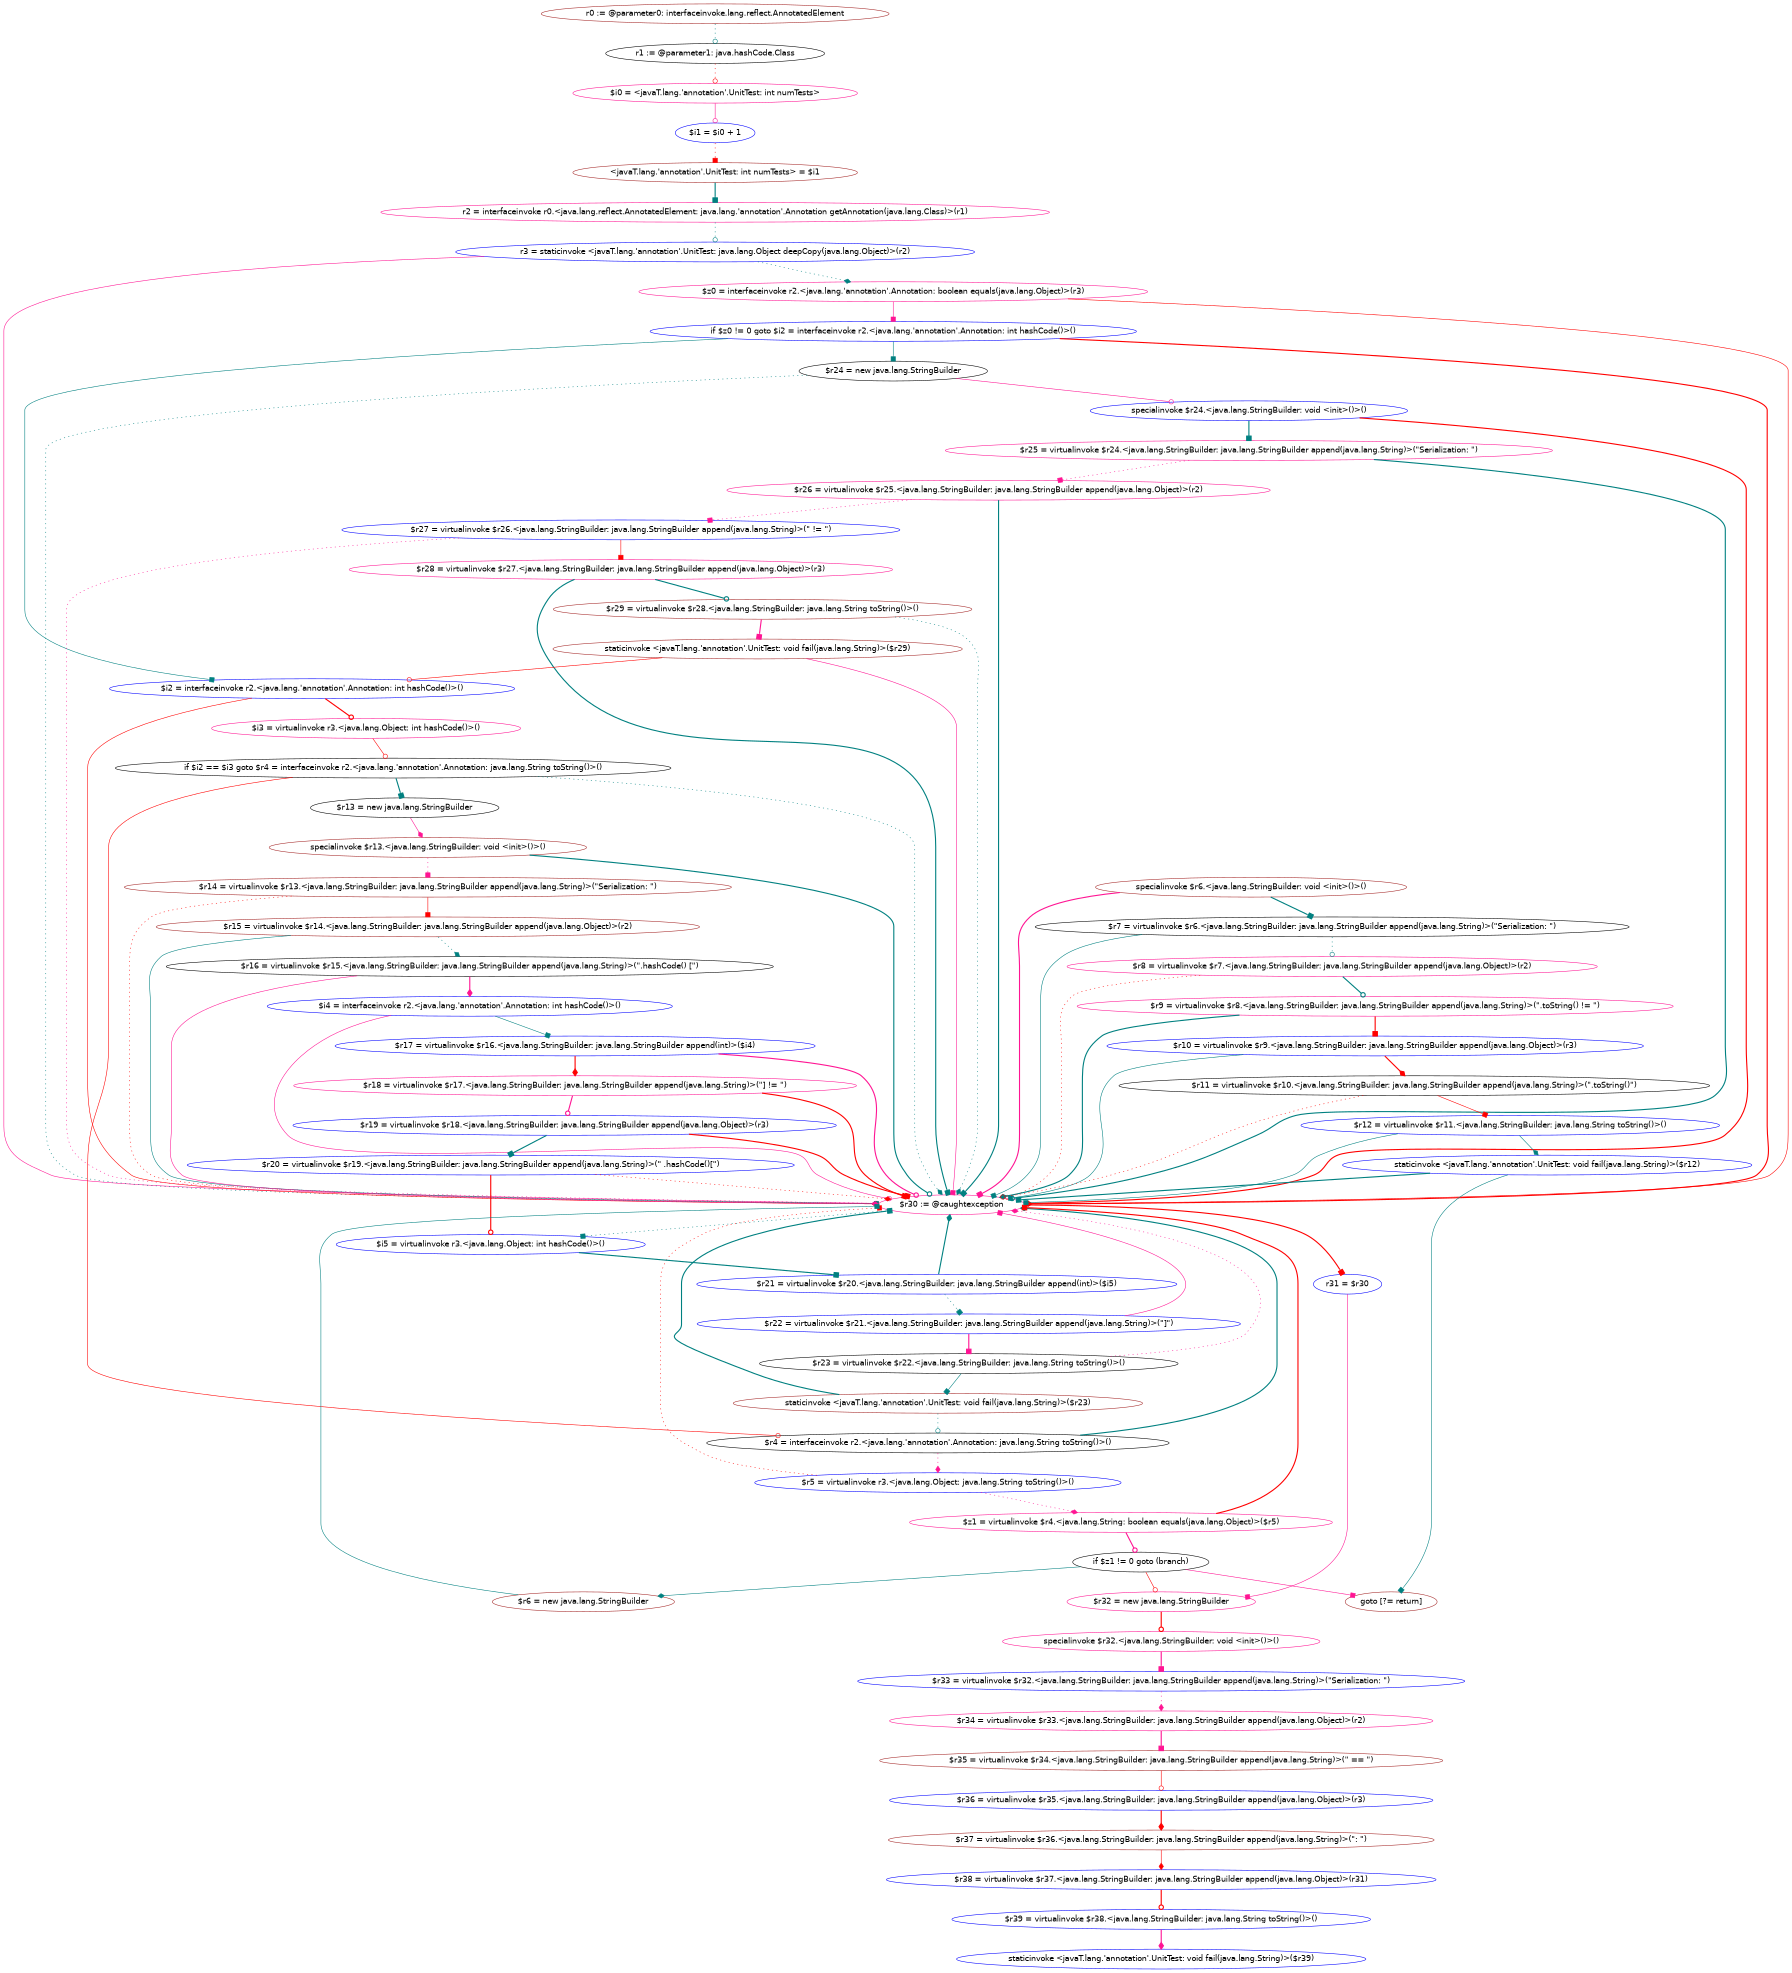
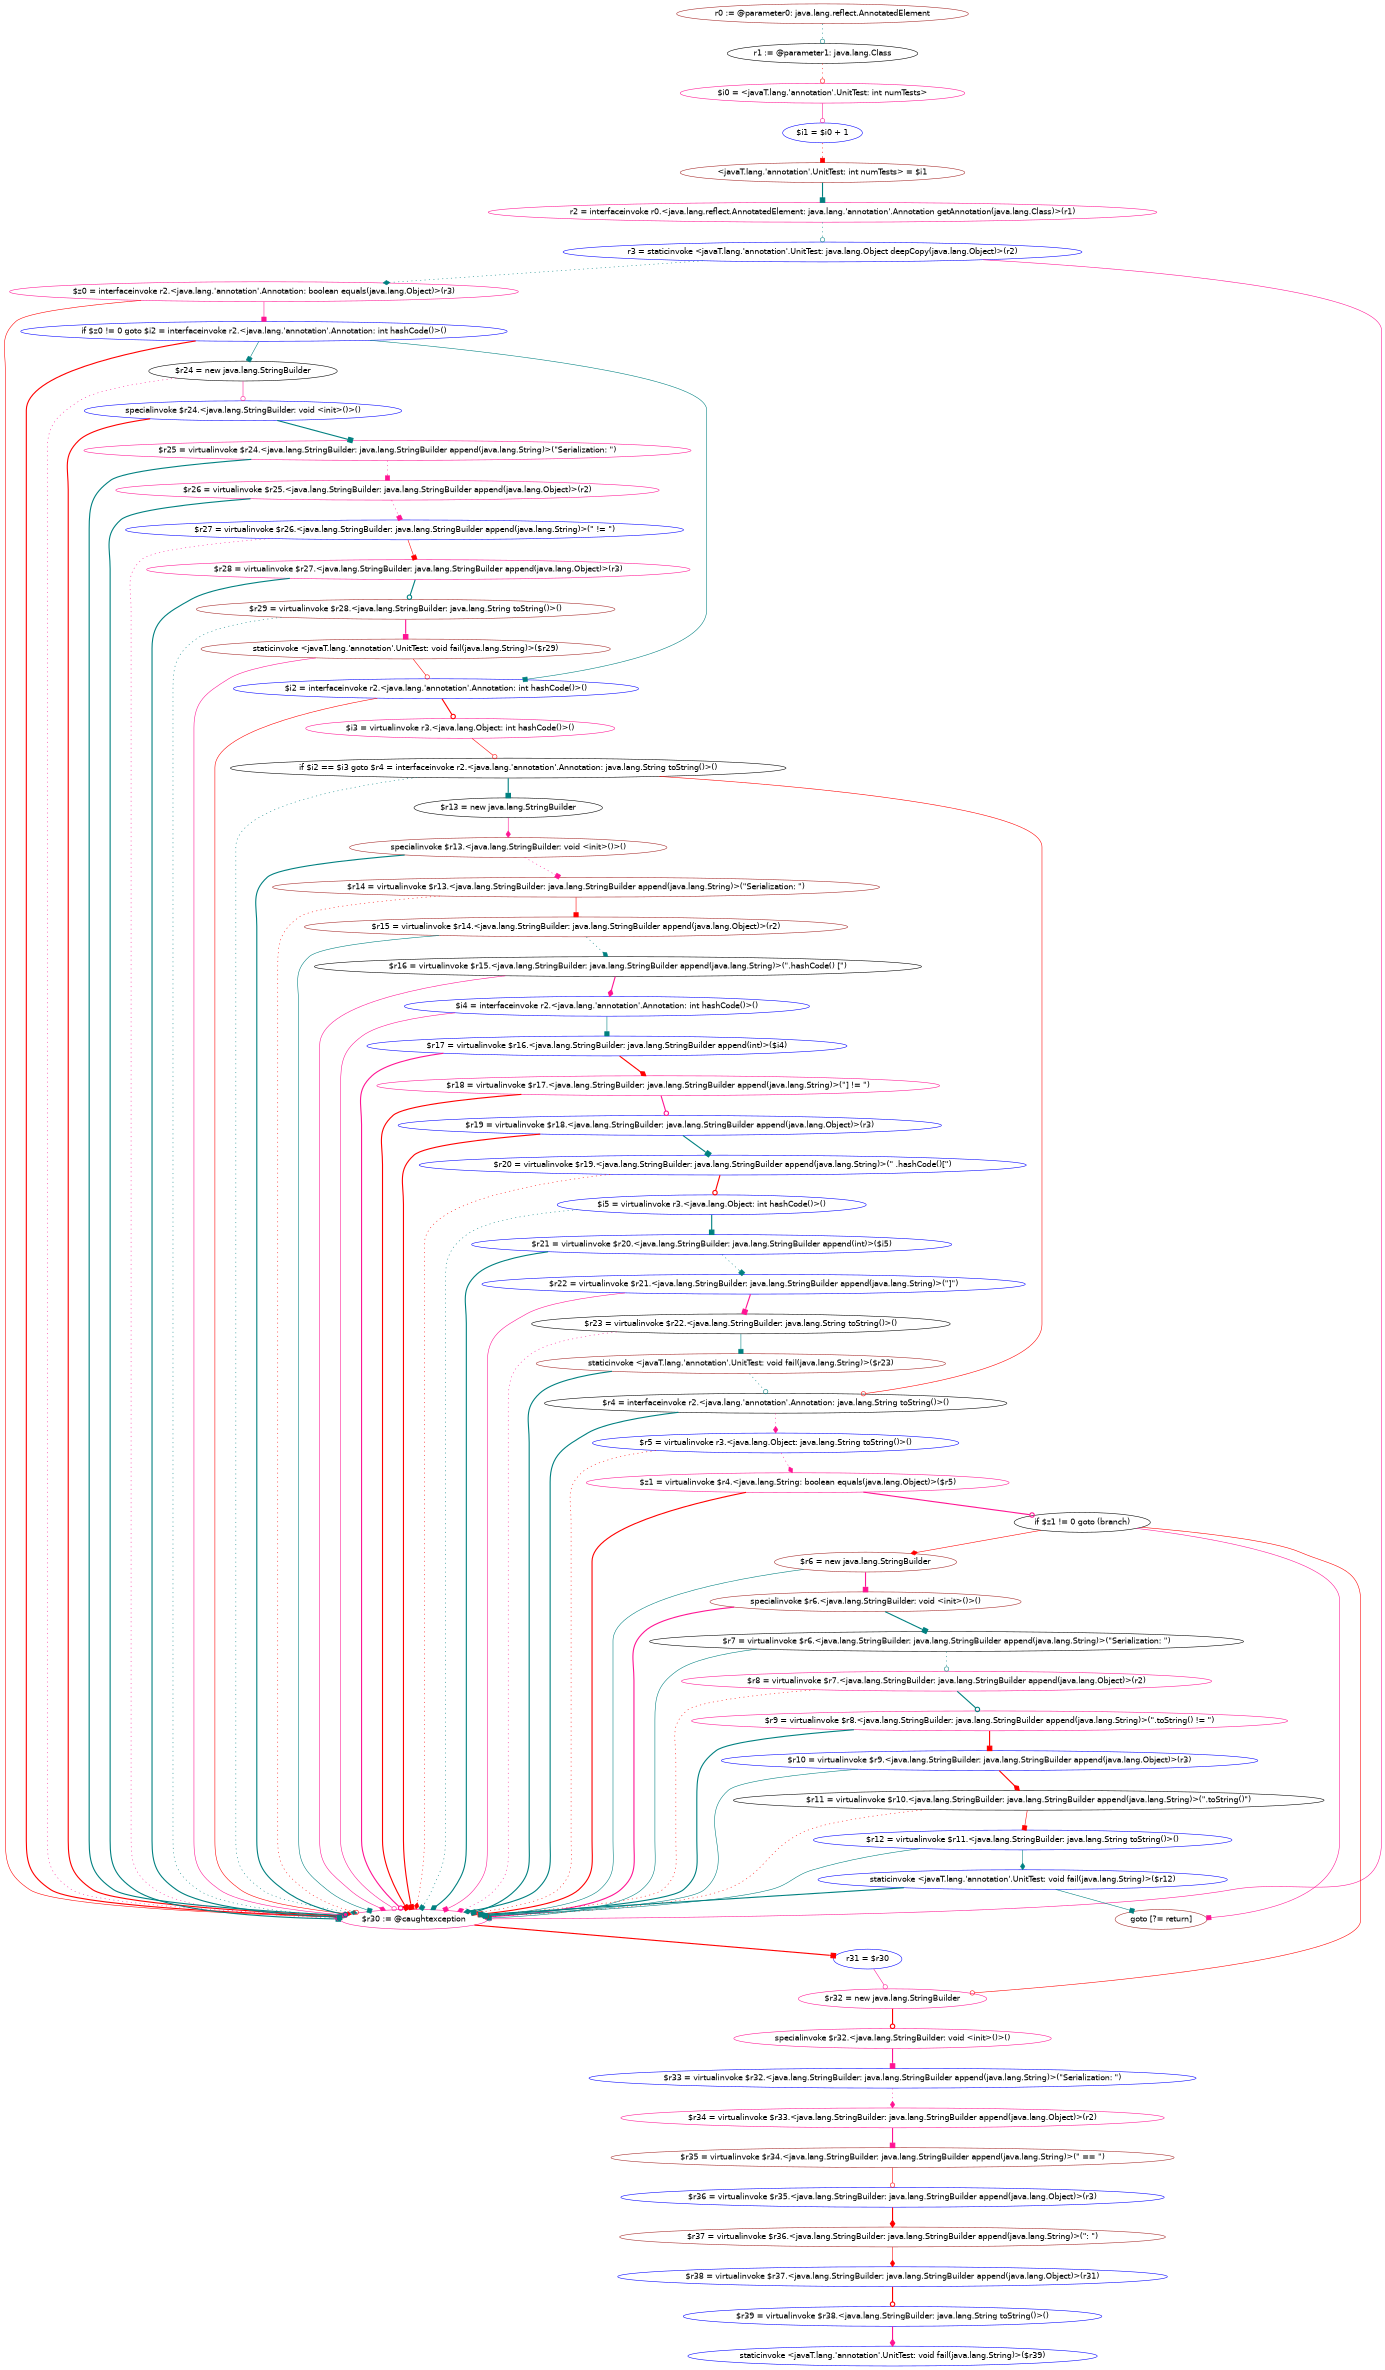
(715, 14) -> (823, 14)
(715, 53) -> (823, 53)
(46, 833) -> (47, 1227)
(716, 1225) -> (445, 1511)
(1348, 1475) -> (879, 1977)
none -> (866, 1579)
(873, 1581) -> (979, 1541)
